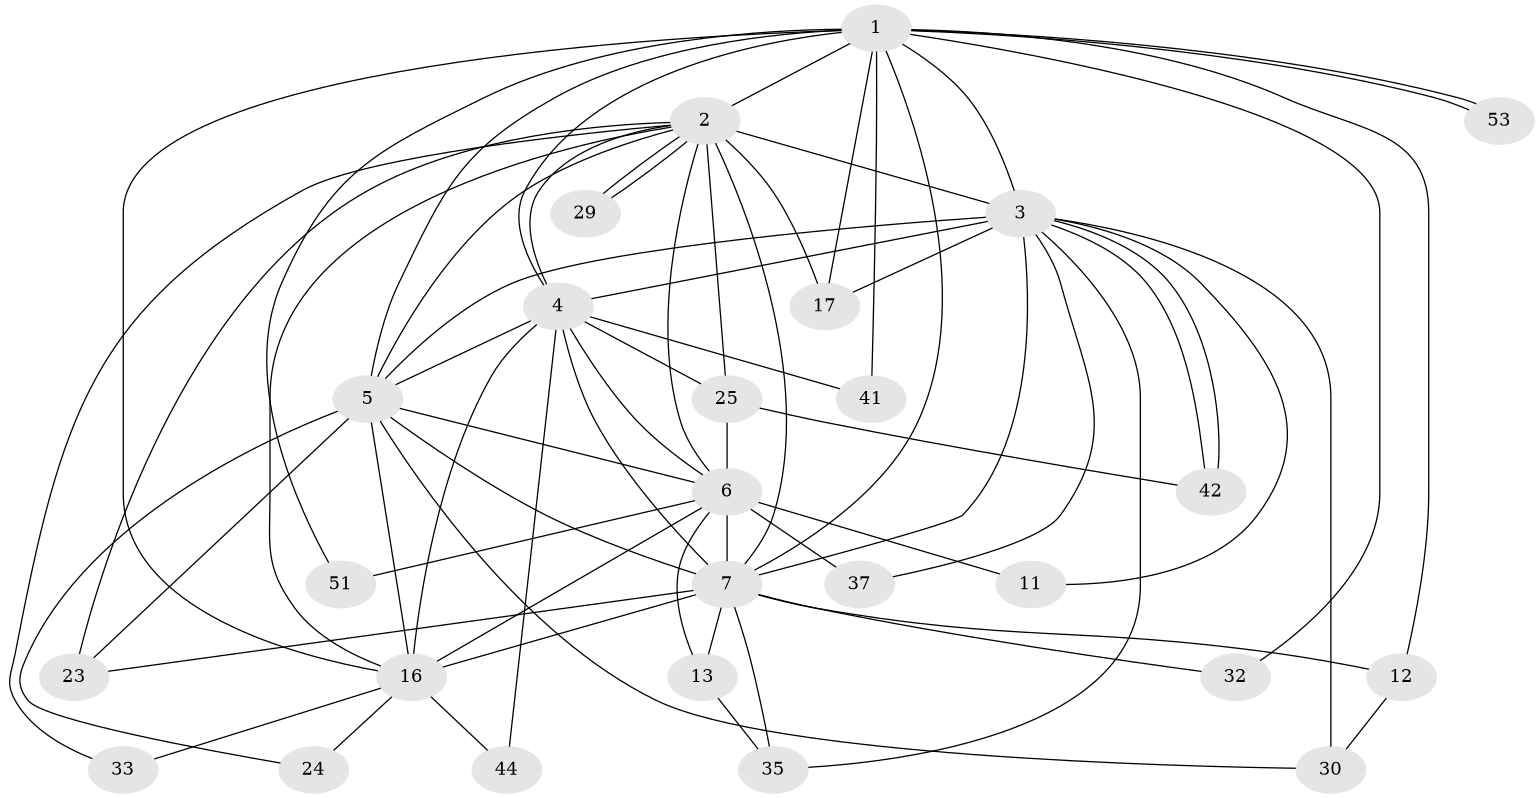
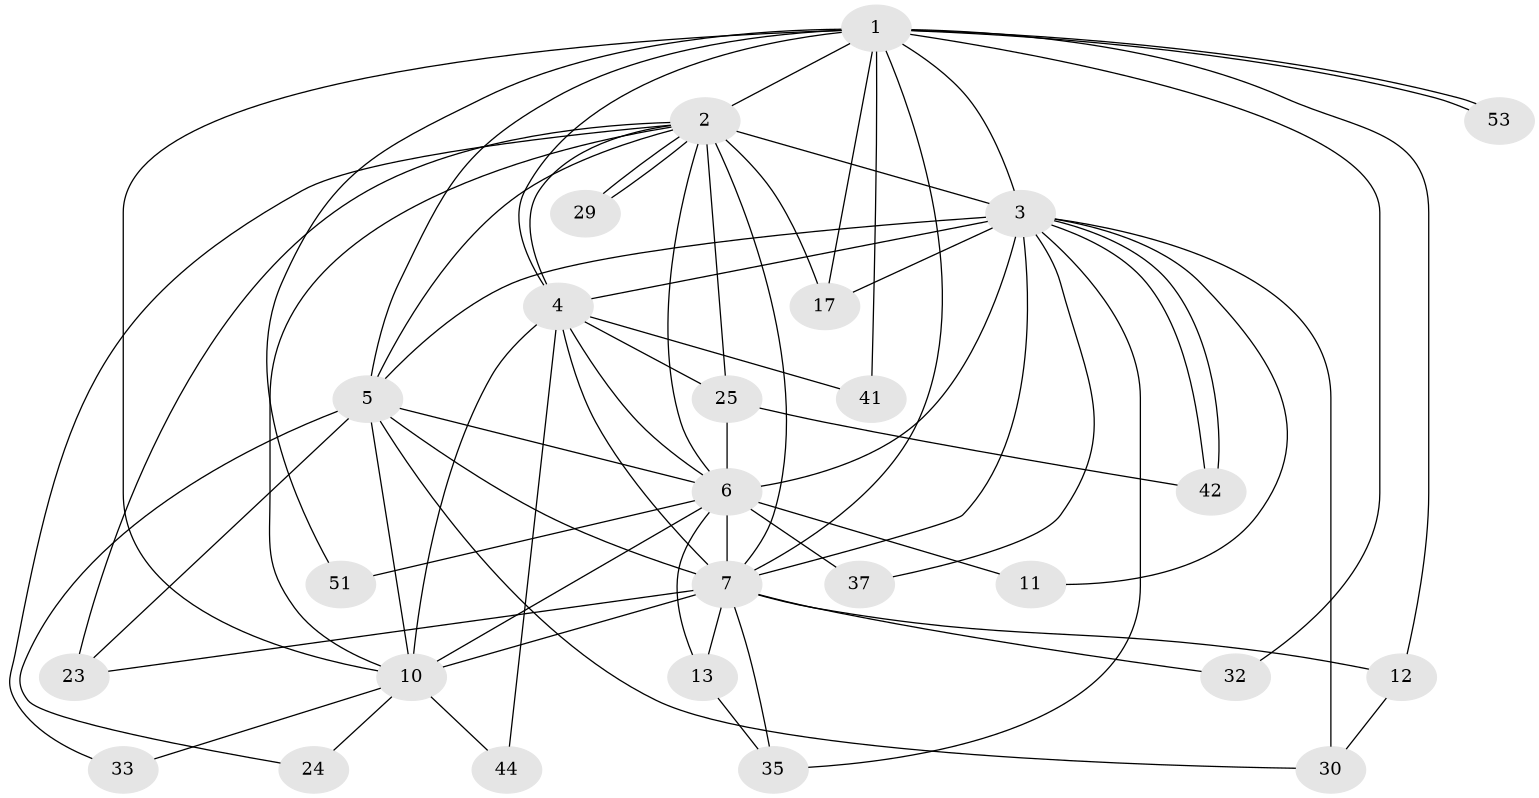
(463, 353) -> none
none -> (932, 407)
(412, 677) -> (412, 677)
